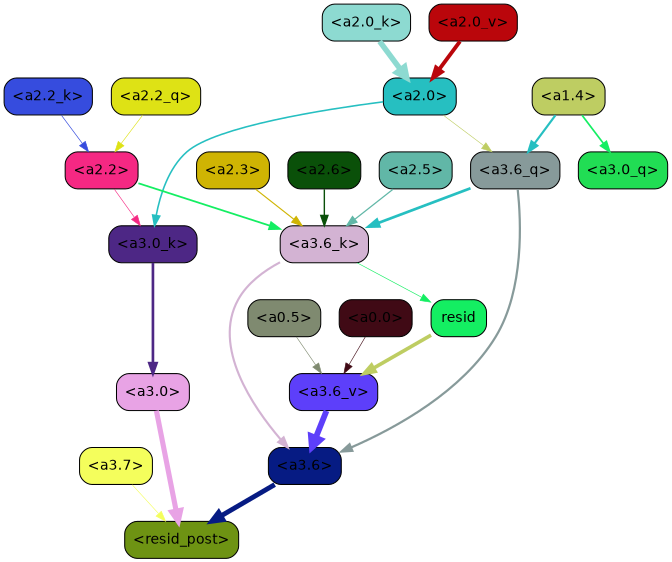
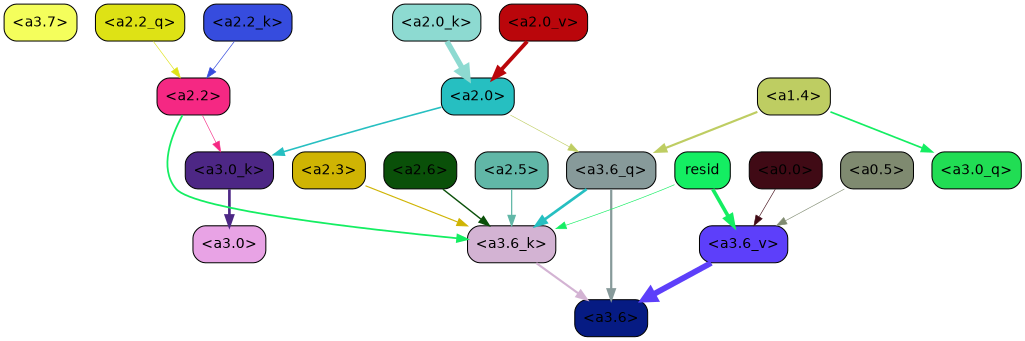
(545, 129) -> (711, 130)
(389, 280) -> (621, 206)
(402, 352) -> (721, 203)
(182, 540) -> none
